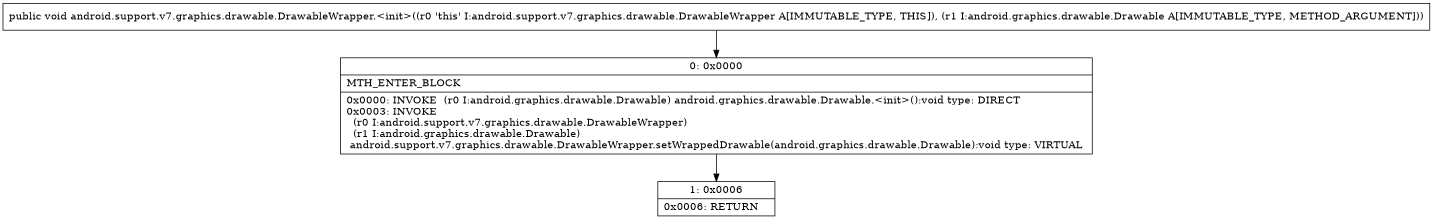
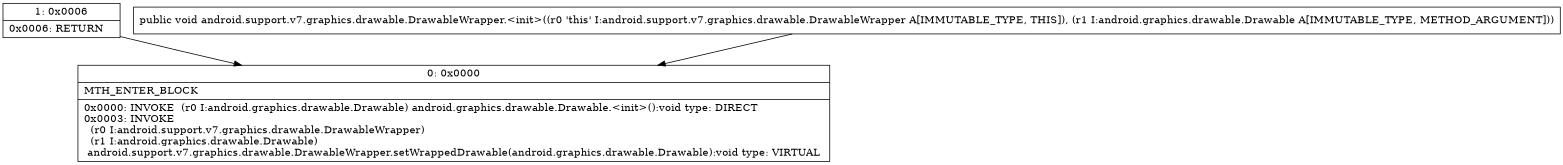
(716, 164) -> (177, 50)
